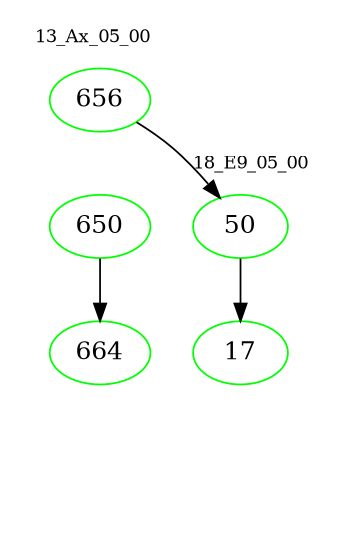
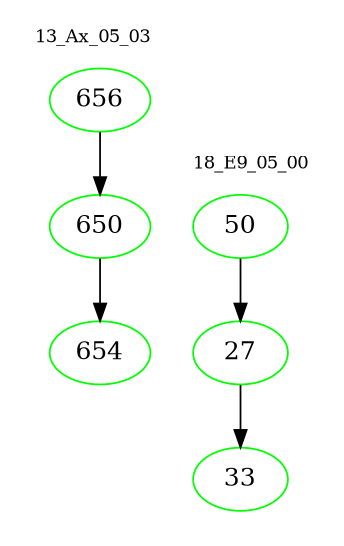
(93, 38) -> (93, 38)
(190, 165) -> (100, 155)
(100, 353) -> (100, 353)
(241, 353) -> (241, 353)
none -> (241, 479)
